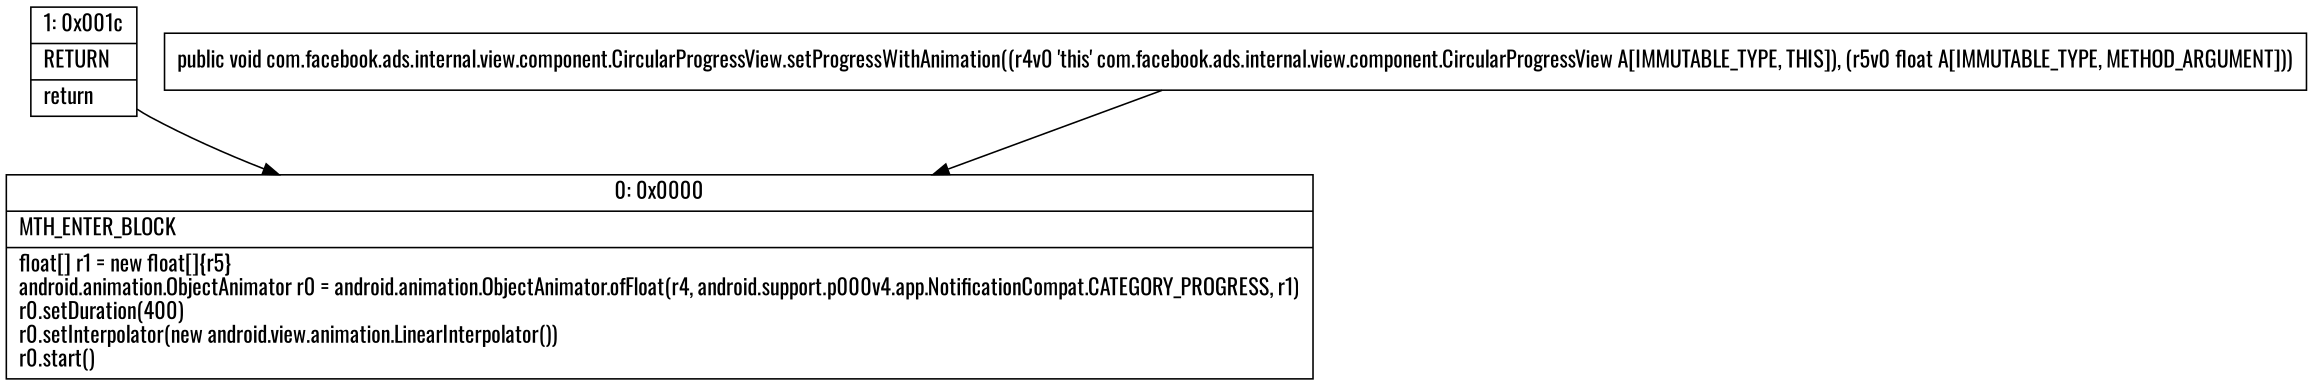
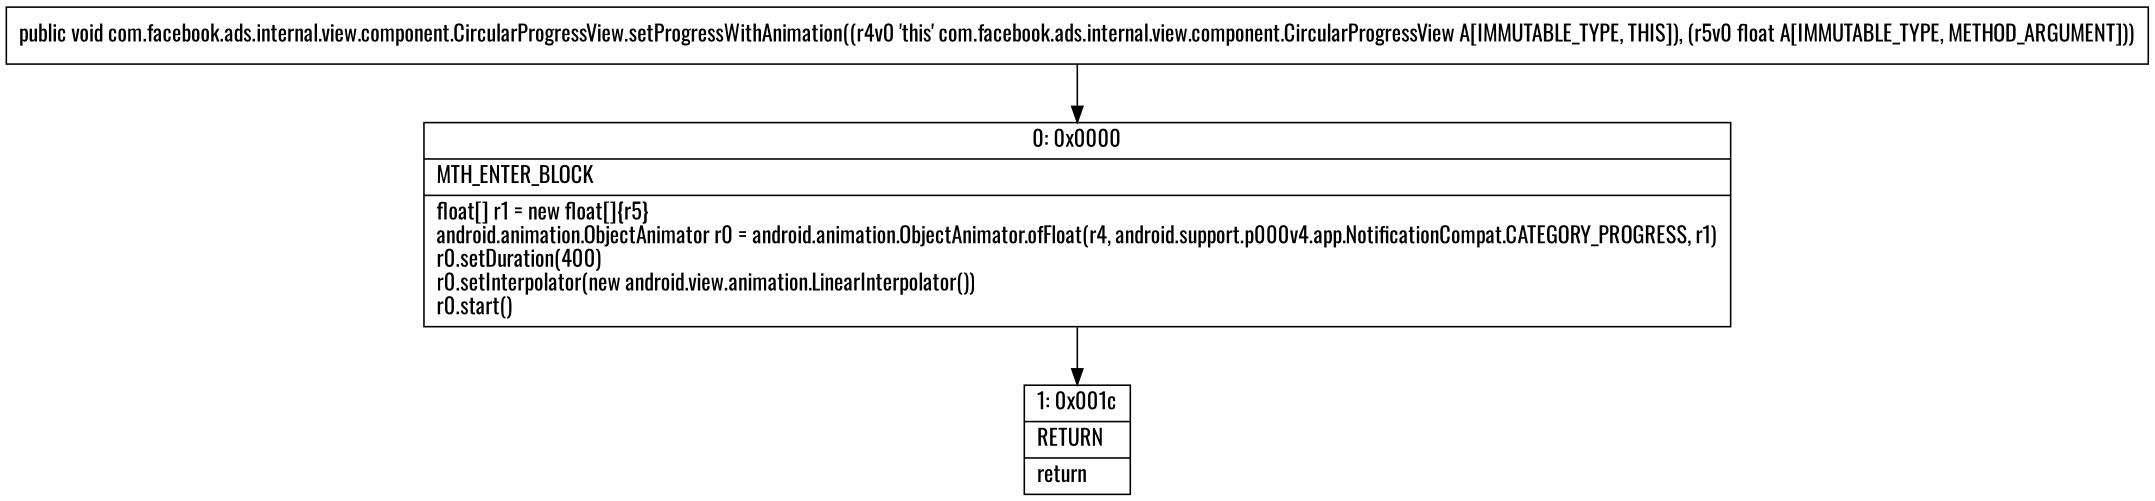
(199, 141) -> (1077, 348)
